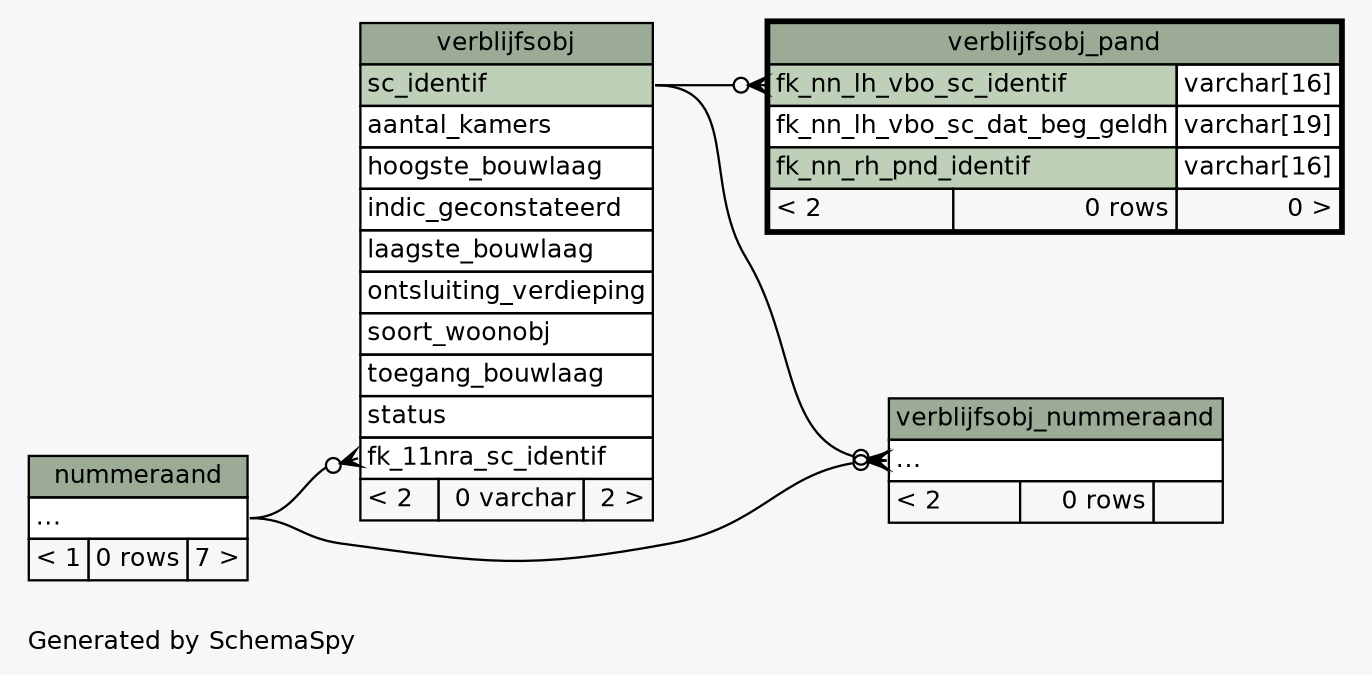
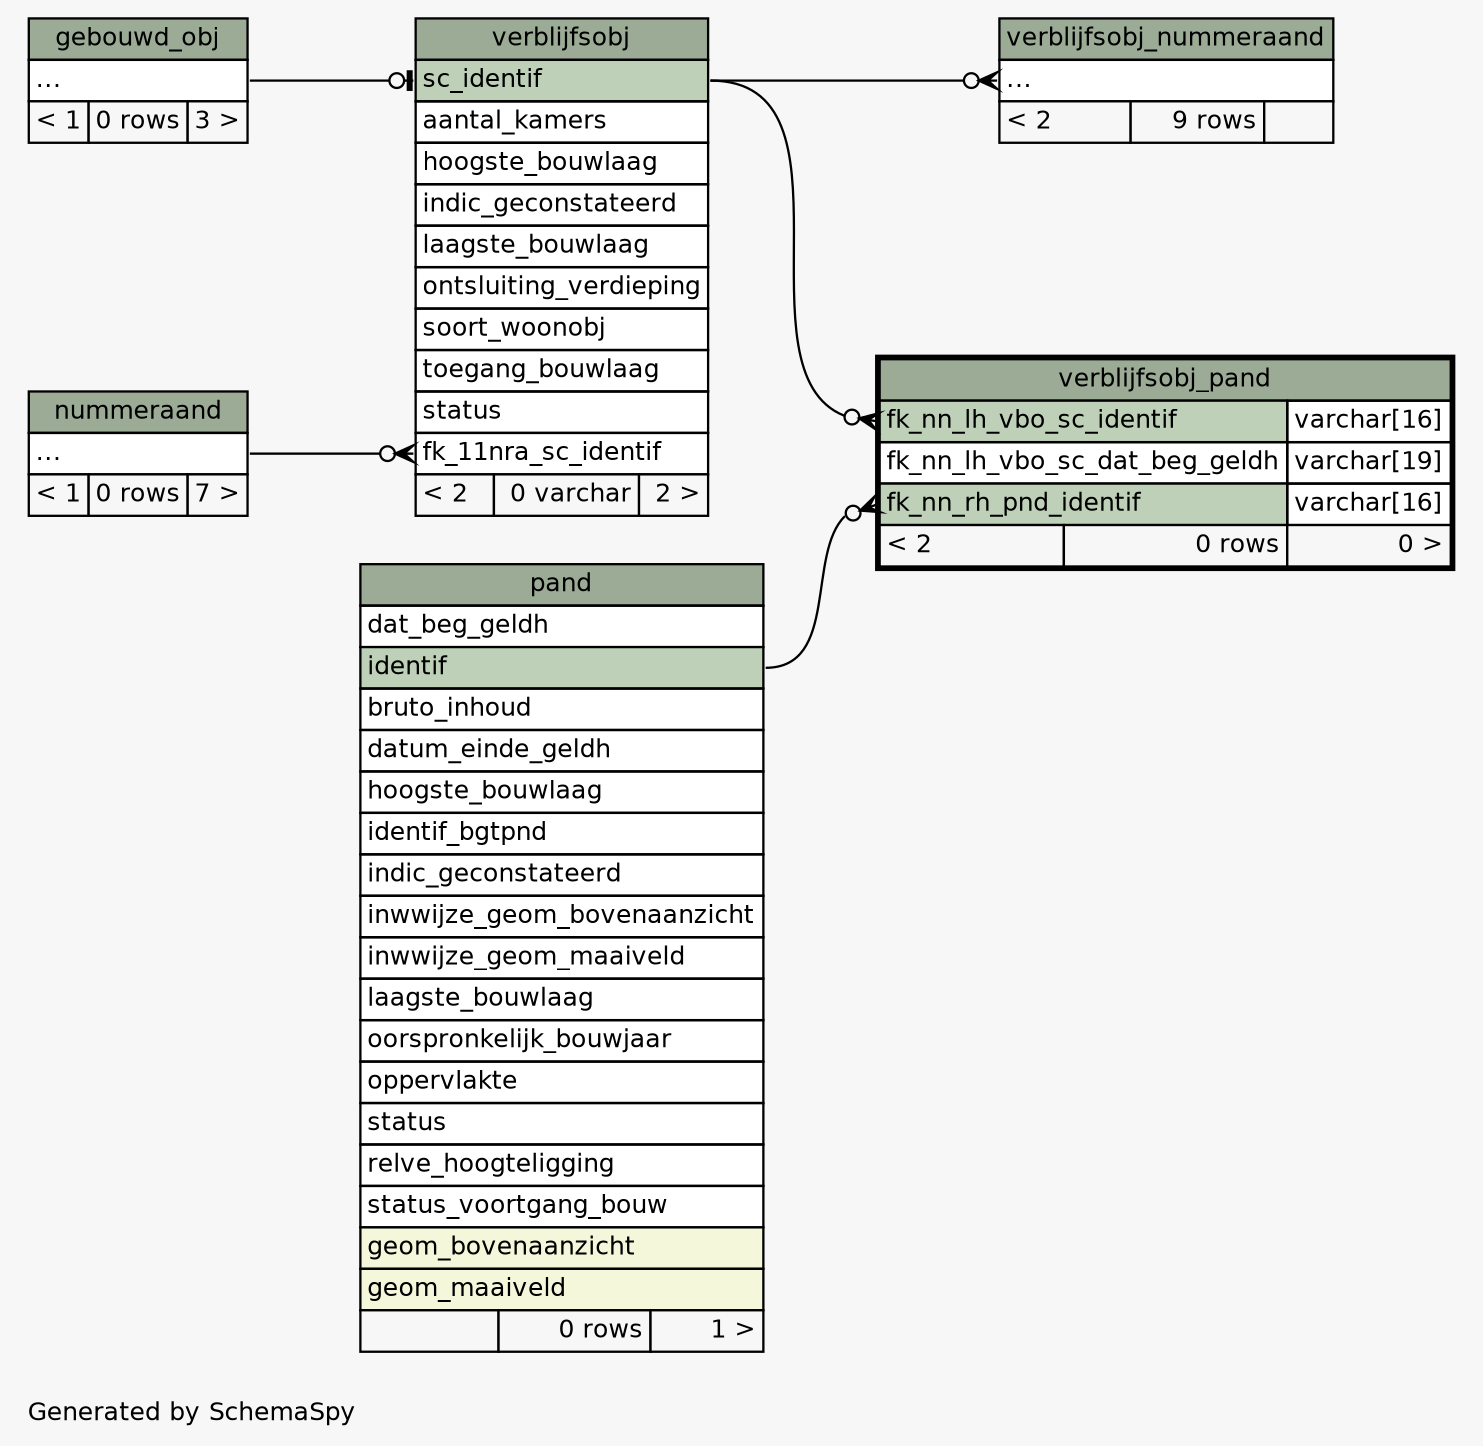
none -> (137, 81)
(1104, 501) -> (1215, 121)
(558, 559) -> none
none -> (561, 958)
